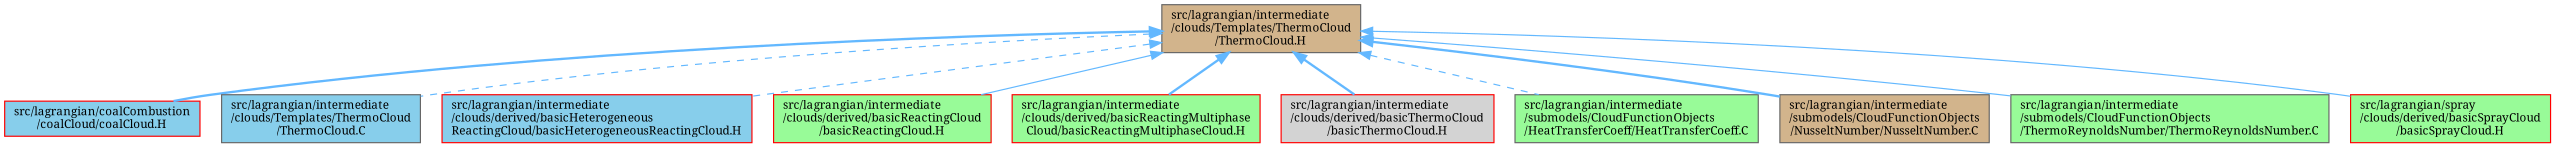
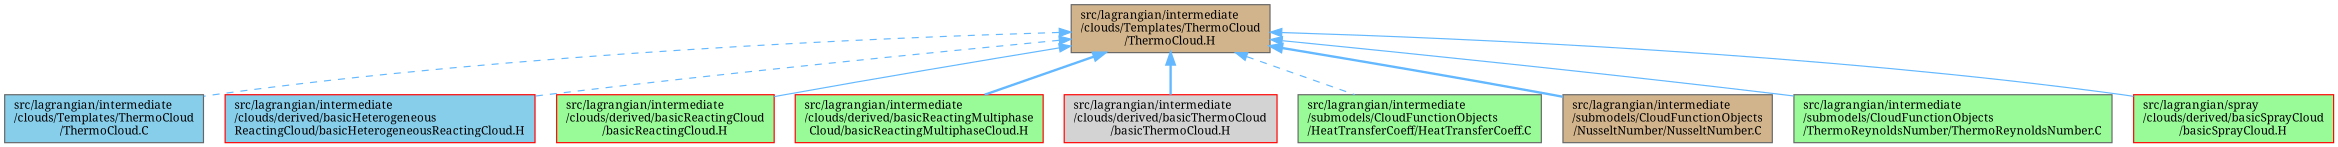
(102, 119) -> none
